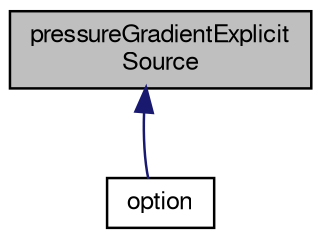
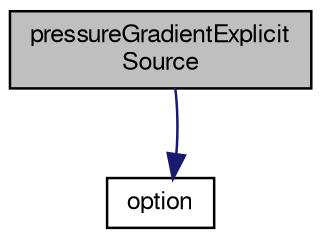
(144, 146) -> (177, 121)
